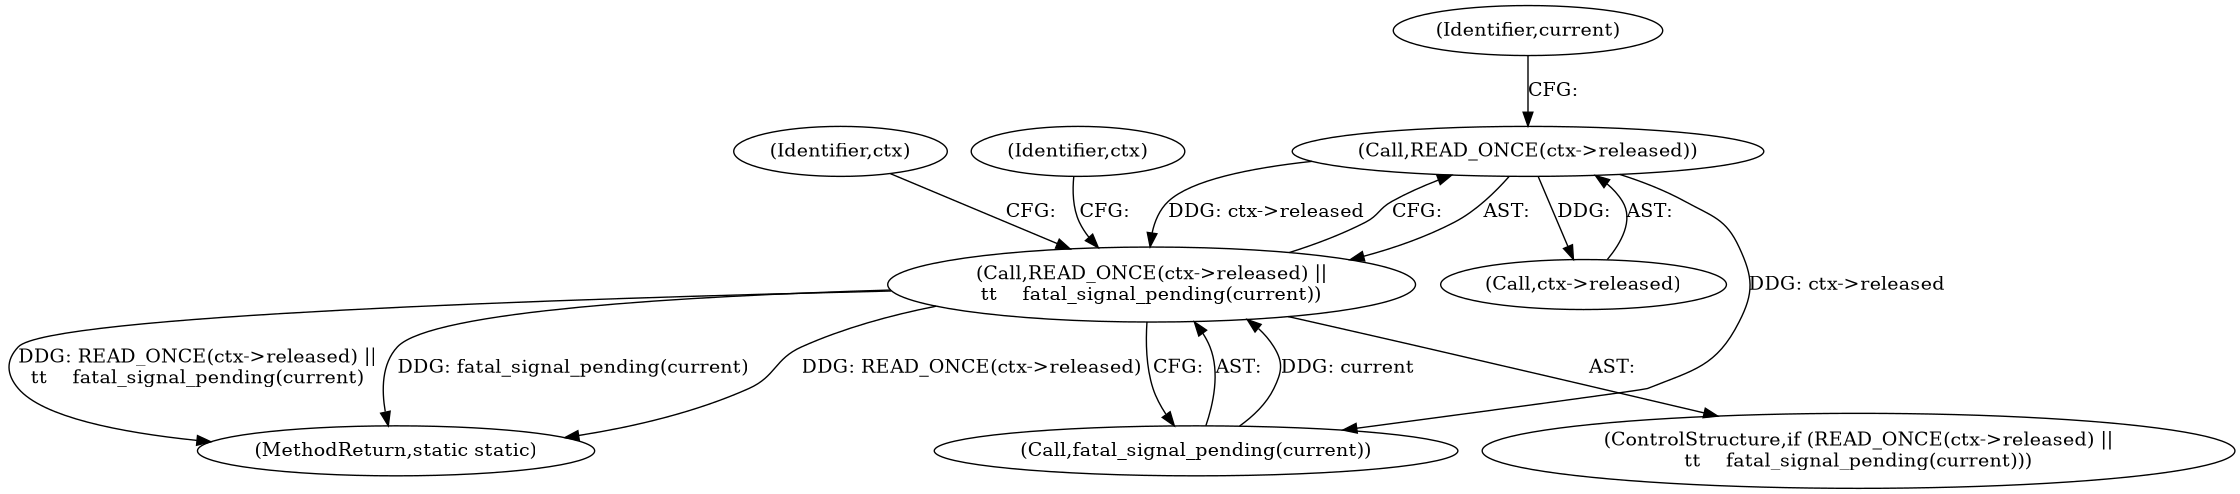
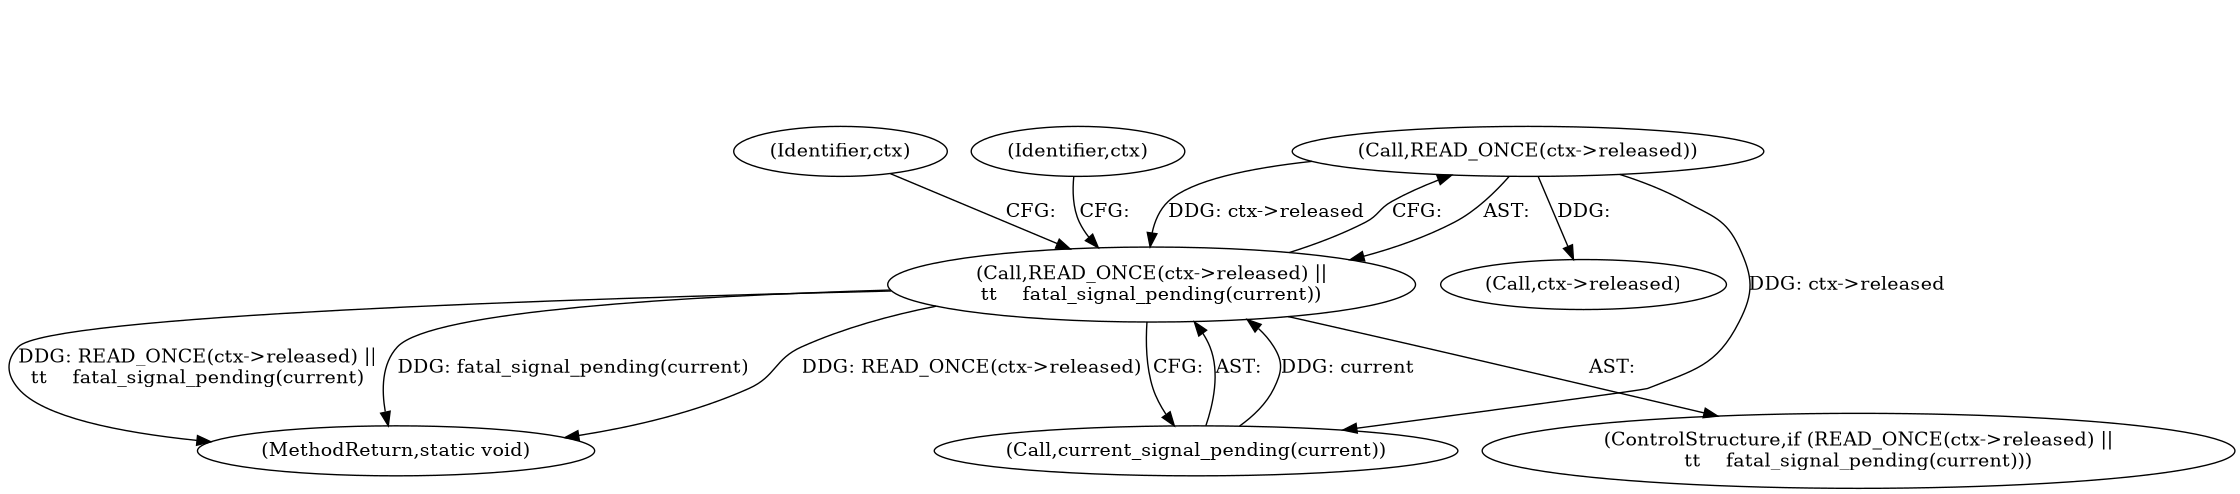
(1528, 31) -> none
(1627, 221) -> none
(396, 451) -> (396, 451)
(1196, 451) -> (1196, 451)
